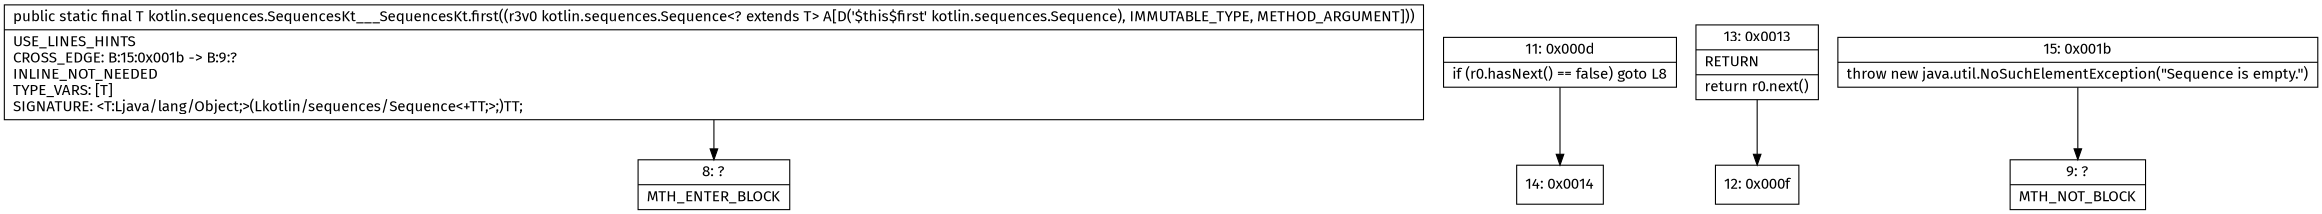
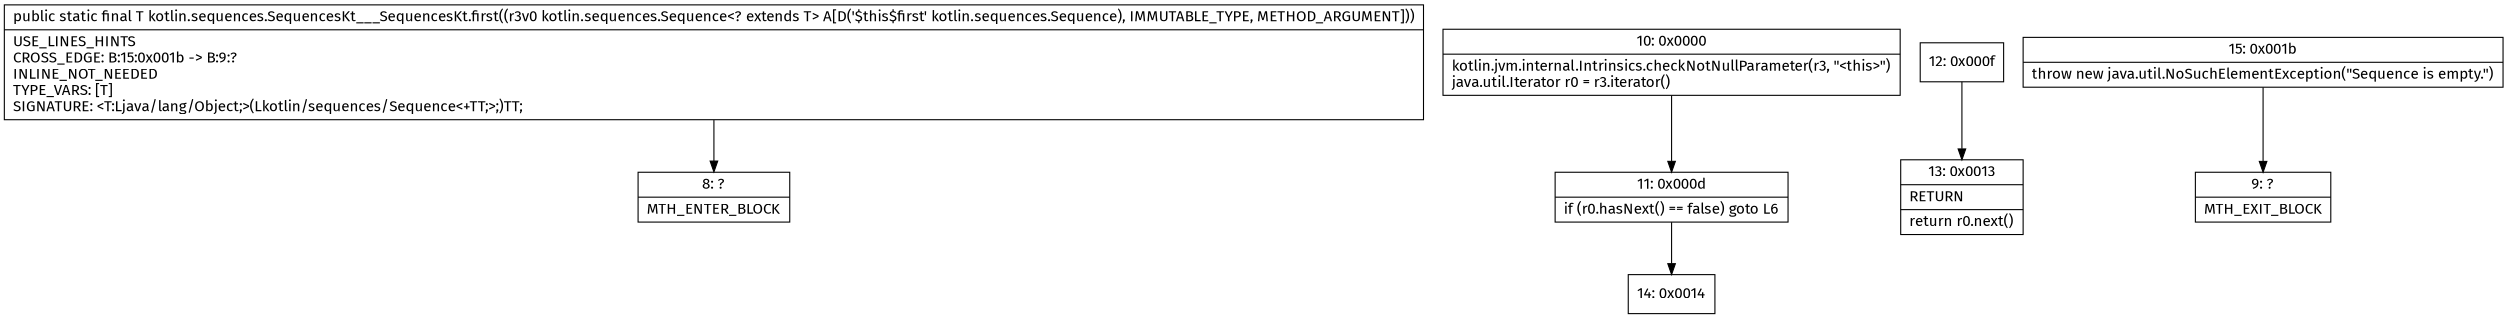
none -> (1672, 62)
(1560, 74) -> (1672, 209)
(1757, 127) -> (1962, 115)
(2078, 197) -> (2263, 209)
